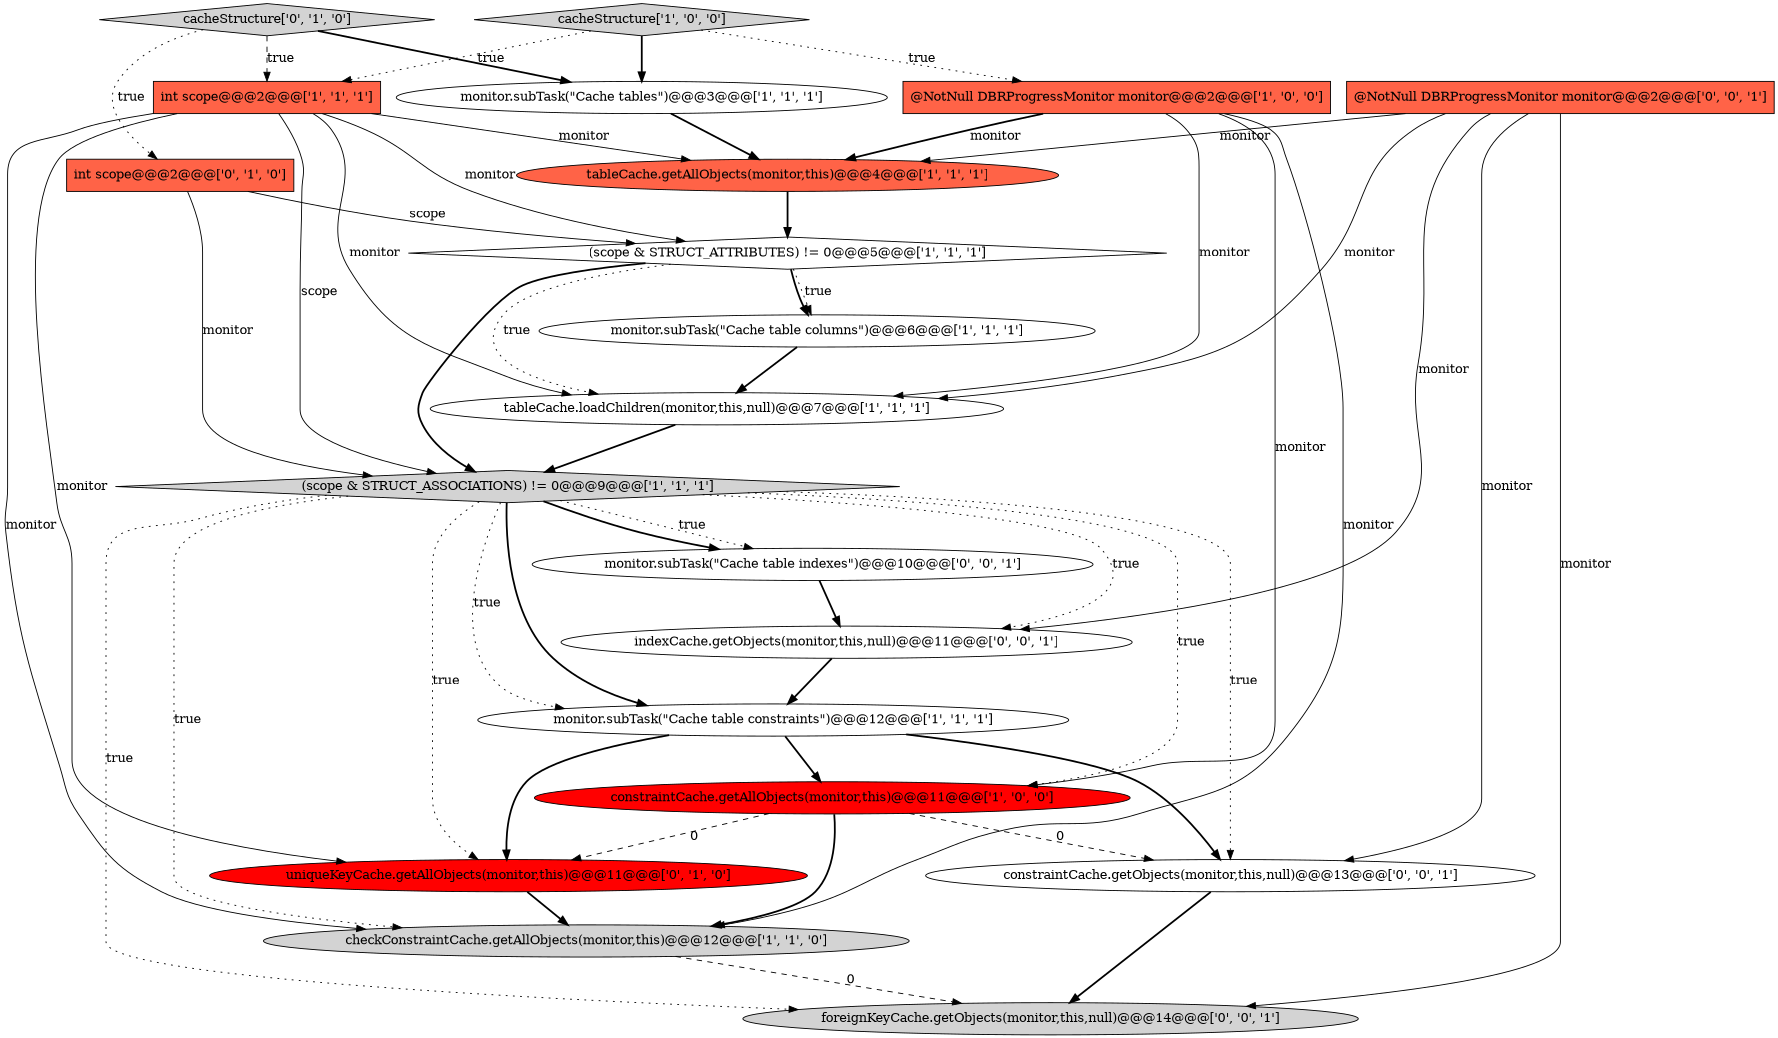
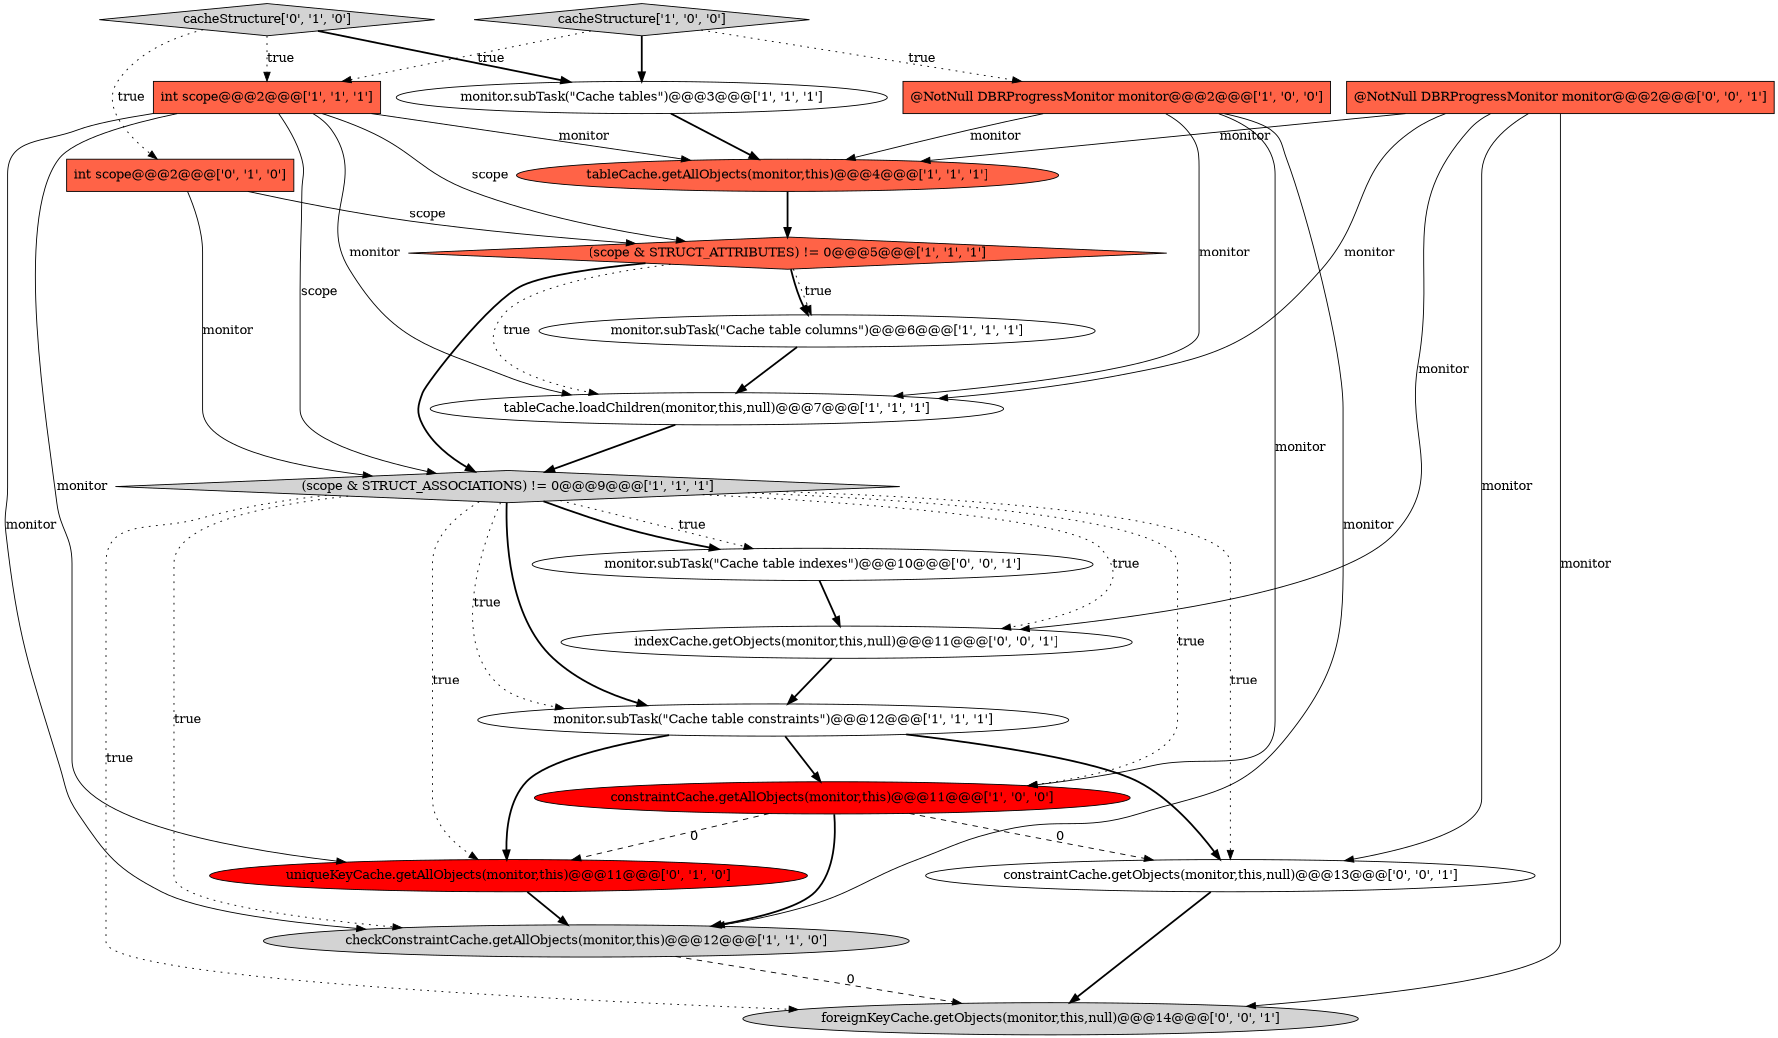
(267, 54) -> (267, 54)
(949, 135) -> (949, 135)
(490, 175) -> (490, 175)
(788, 253) -> (788, 253)
